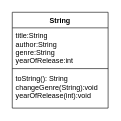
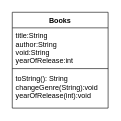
(60, 20) -> (60, 20)
(36, 36) -> (36, 36)
